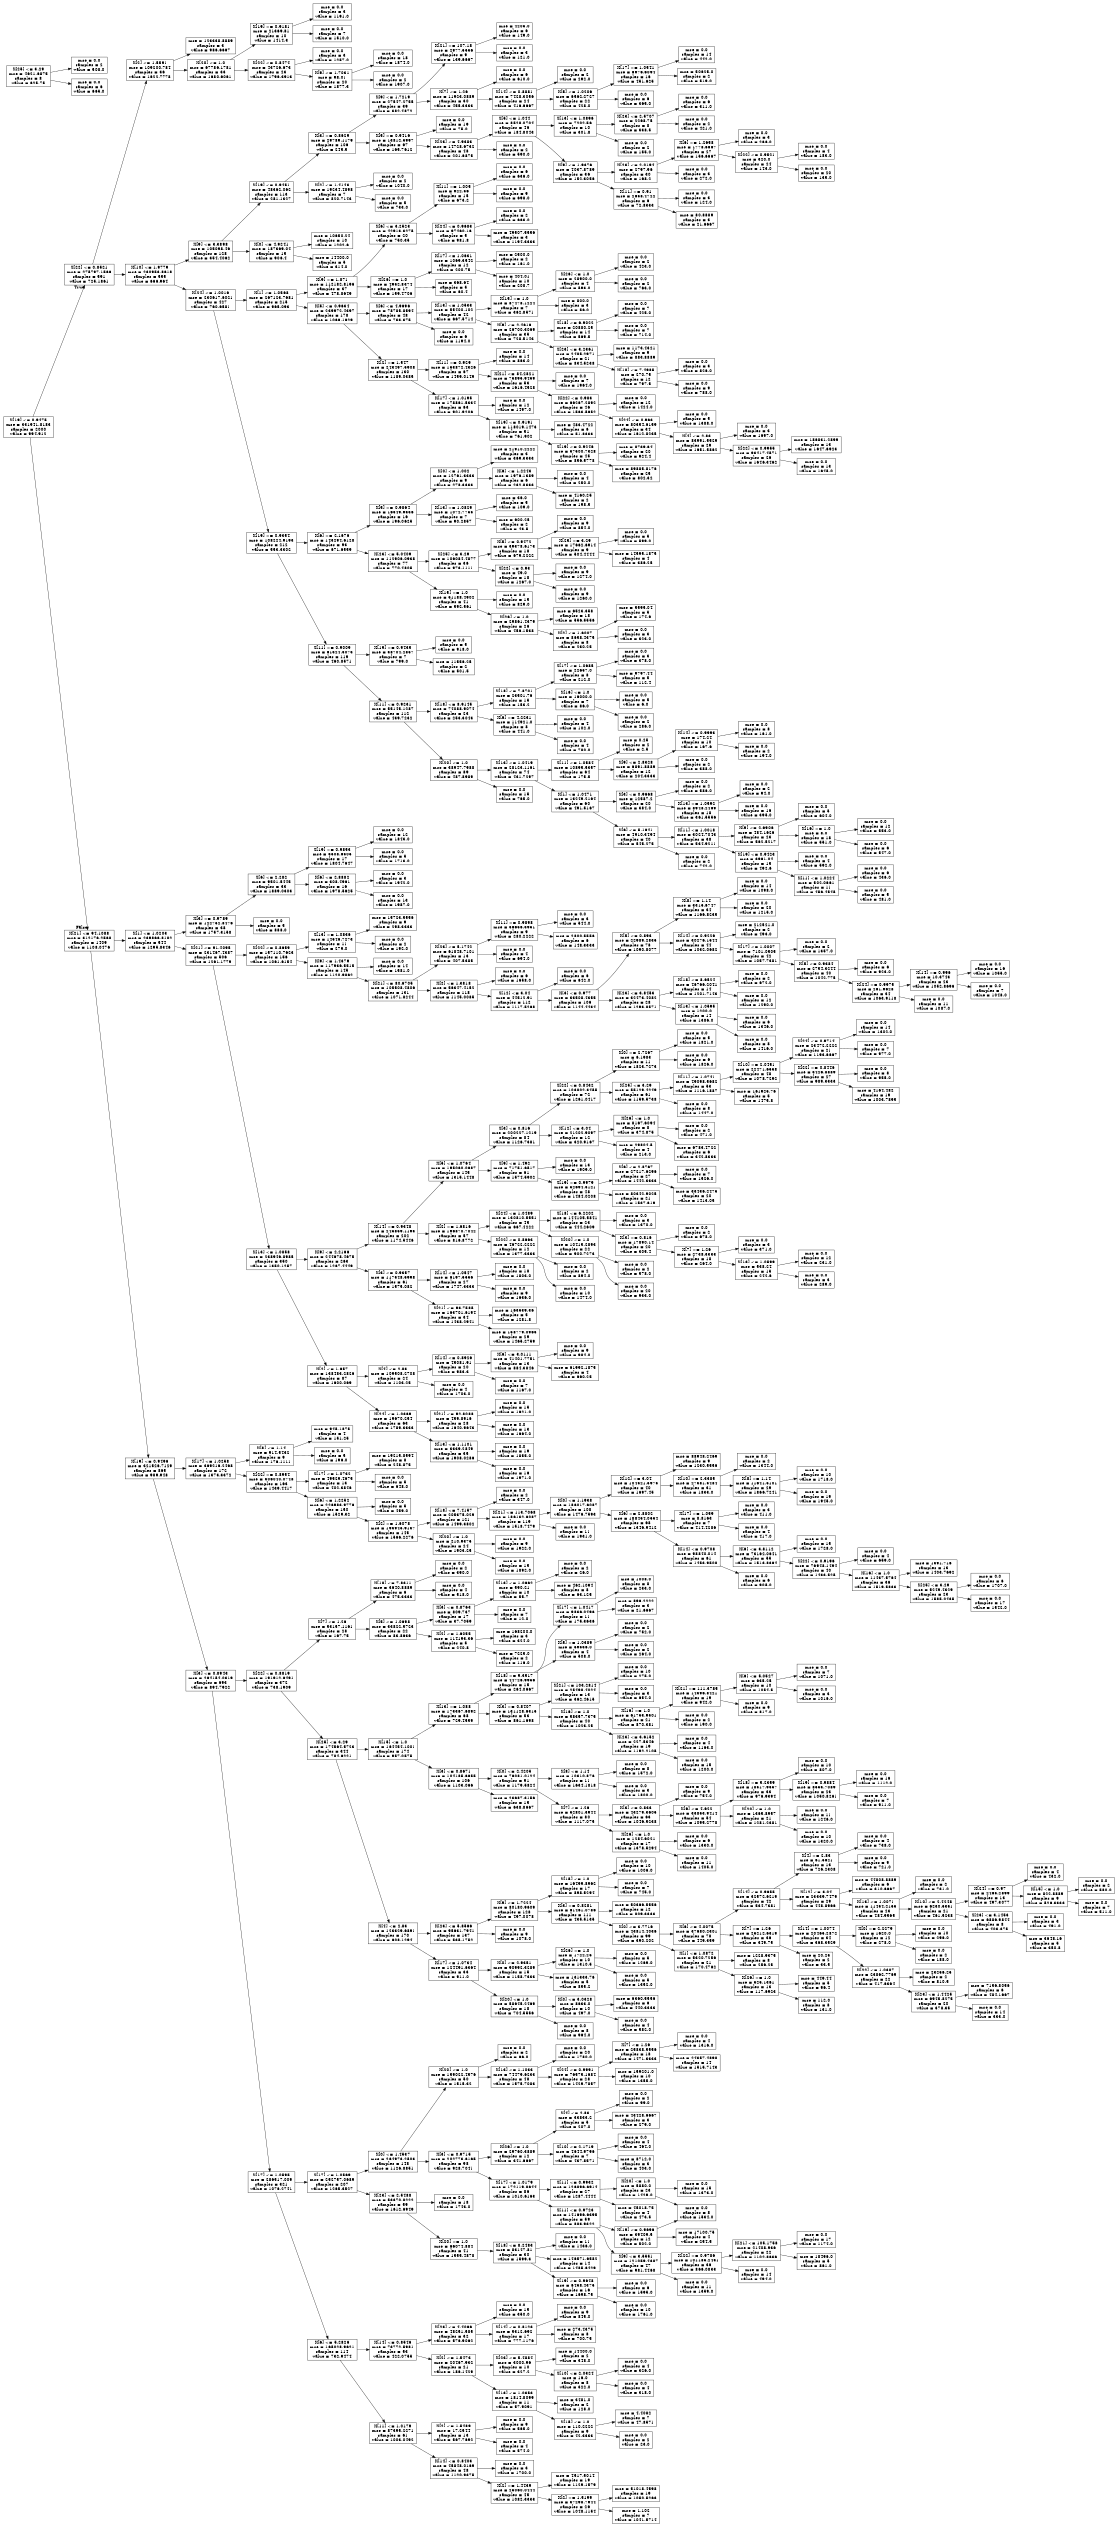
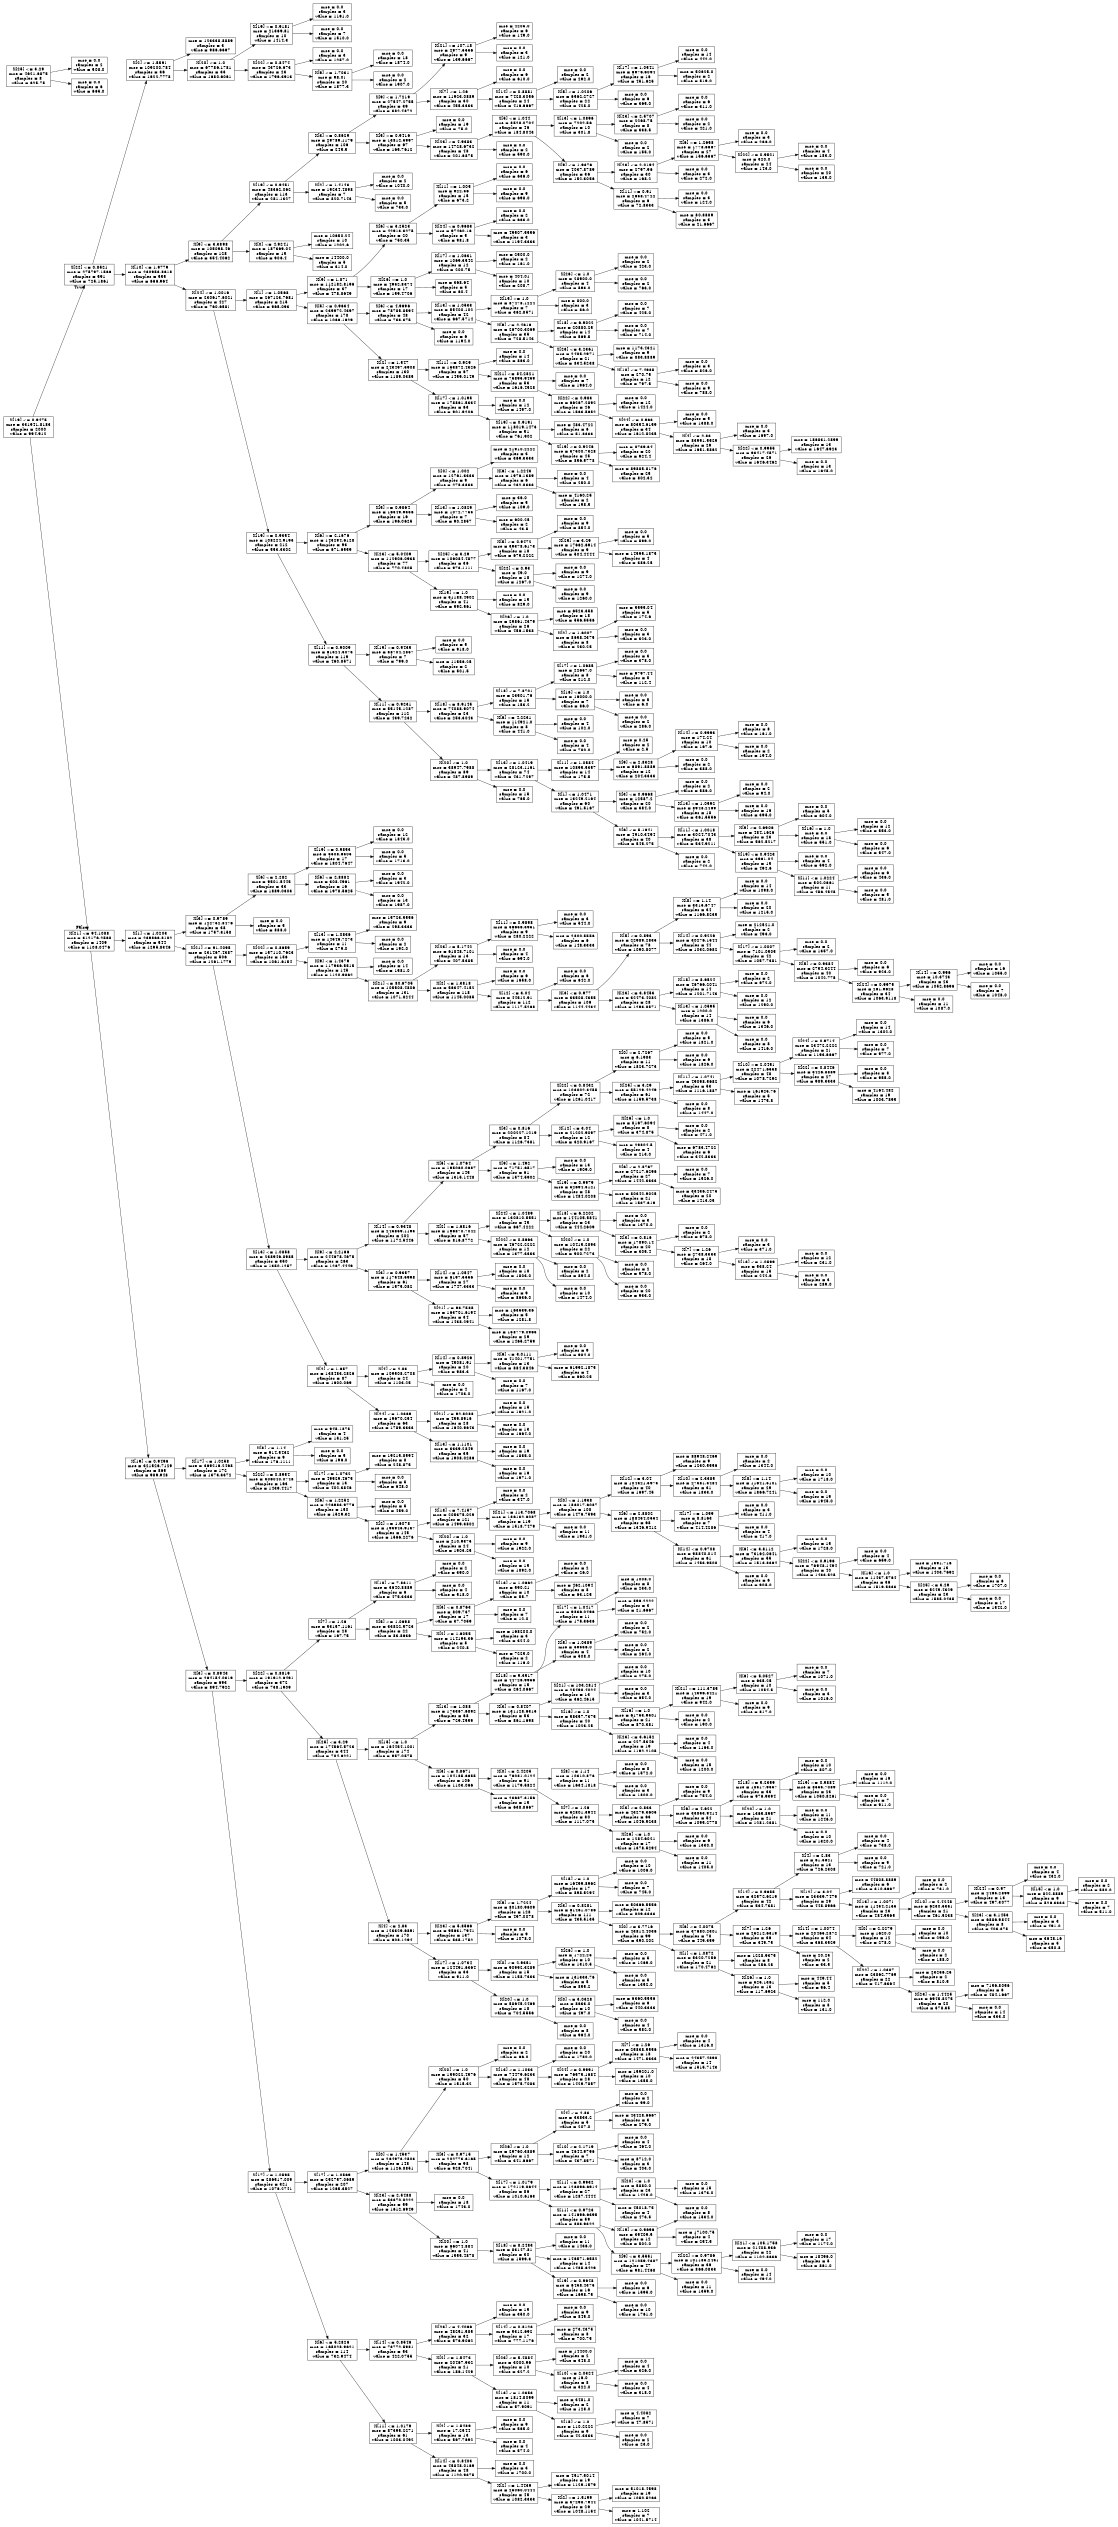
(575, 770) -> (575, 770)
(514, 1293) -> (514, 1293)
